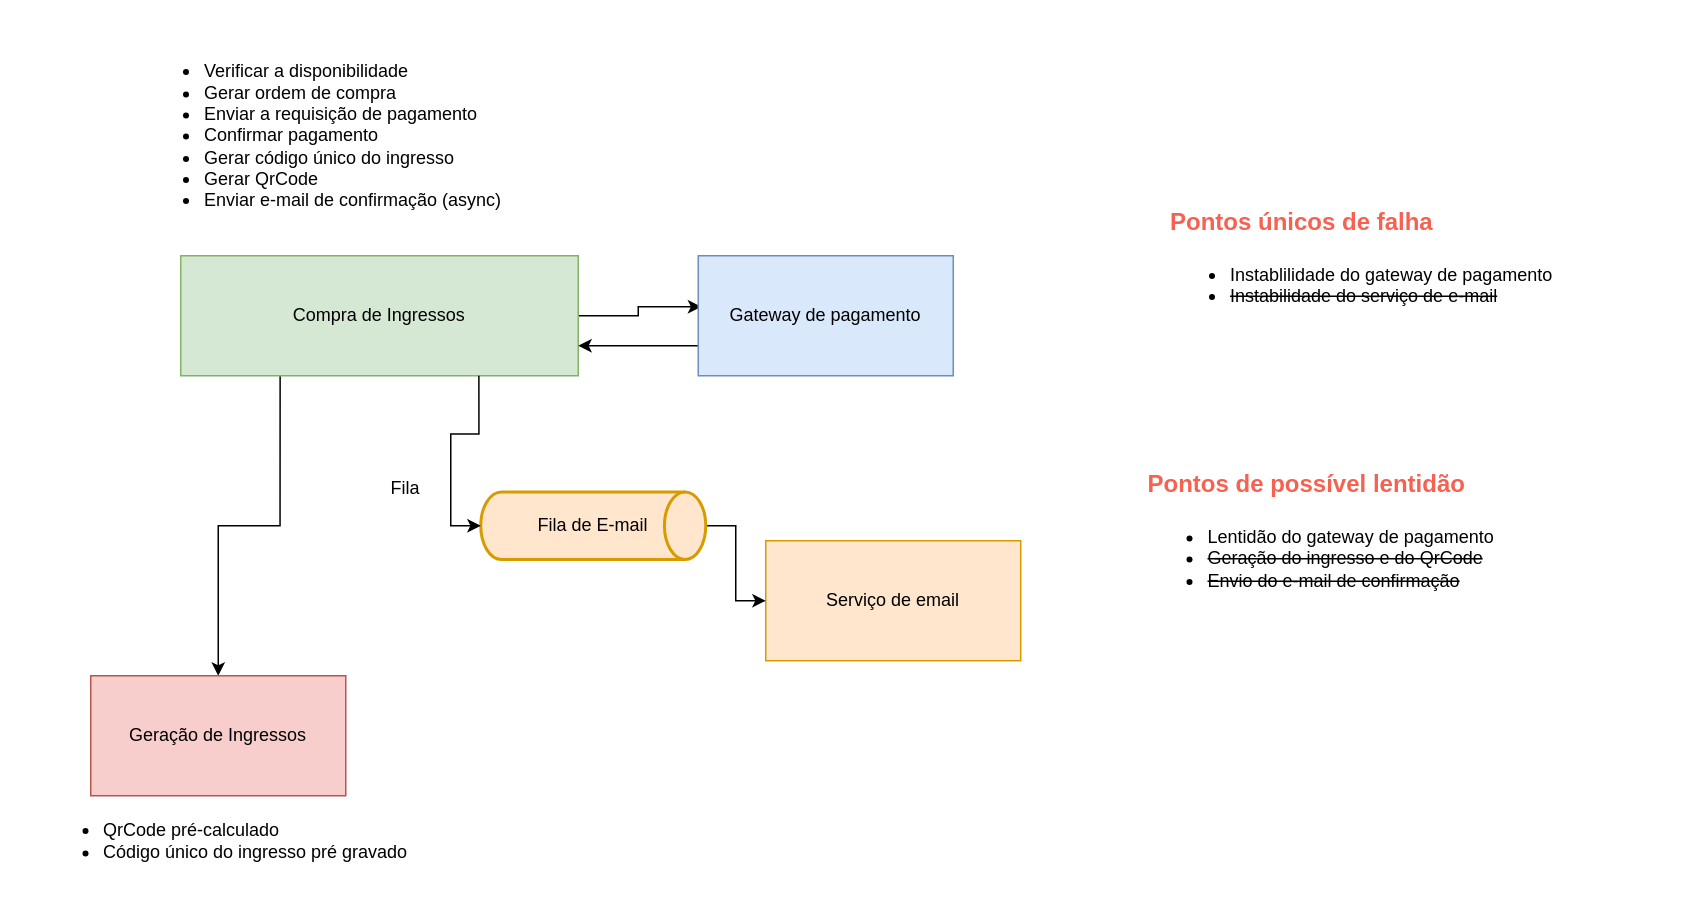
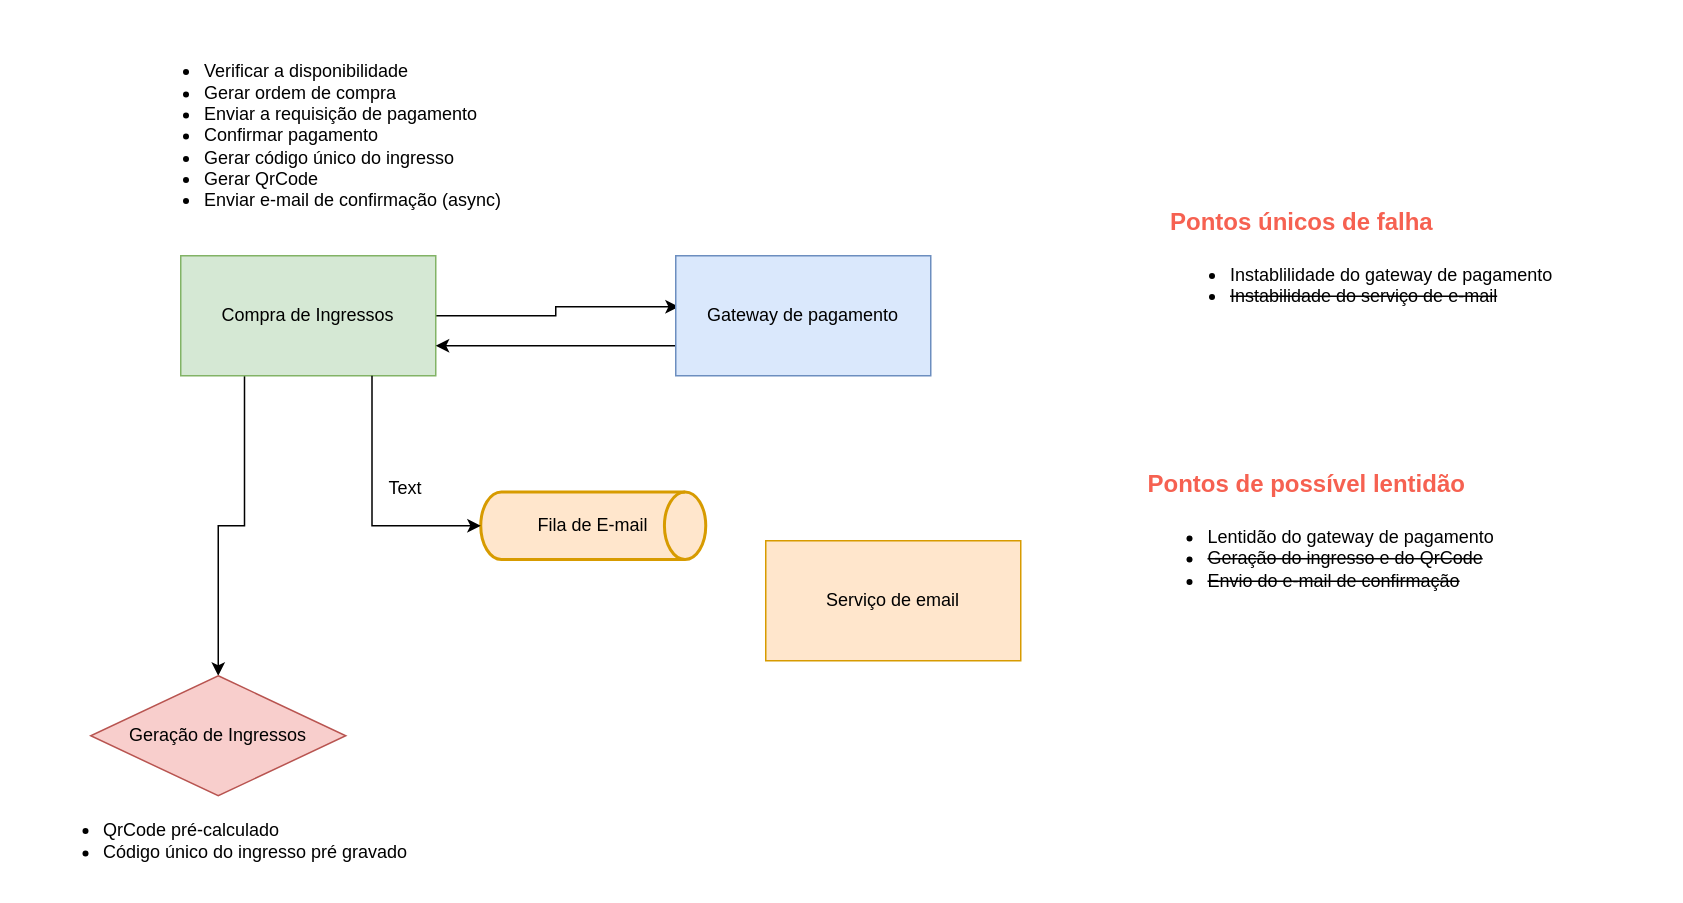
(380, 316) -> (308, 316)
(826, 316) -> (803, 316)
(406, 488) -> (406, 488)
(736, 558) -> none
(218, 736) -> (218, 736)
